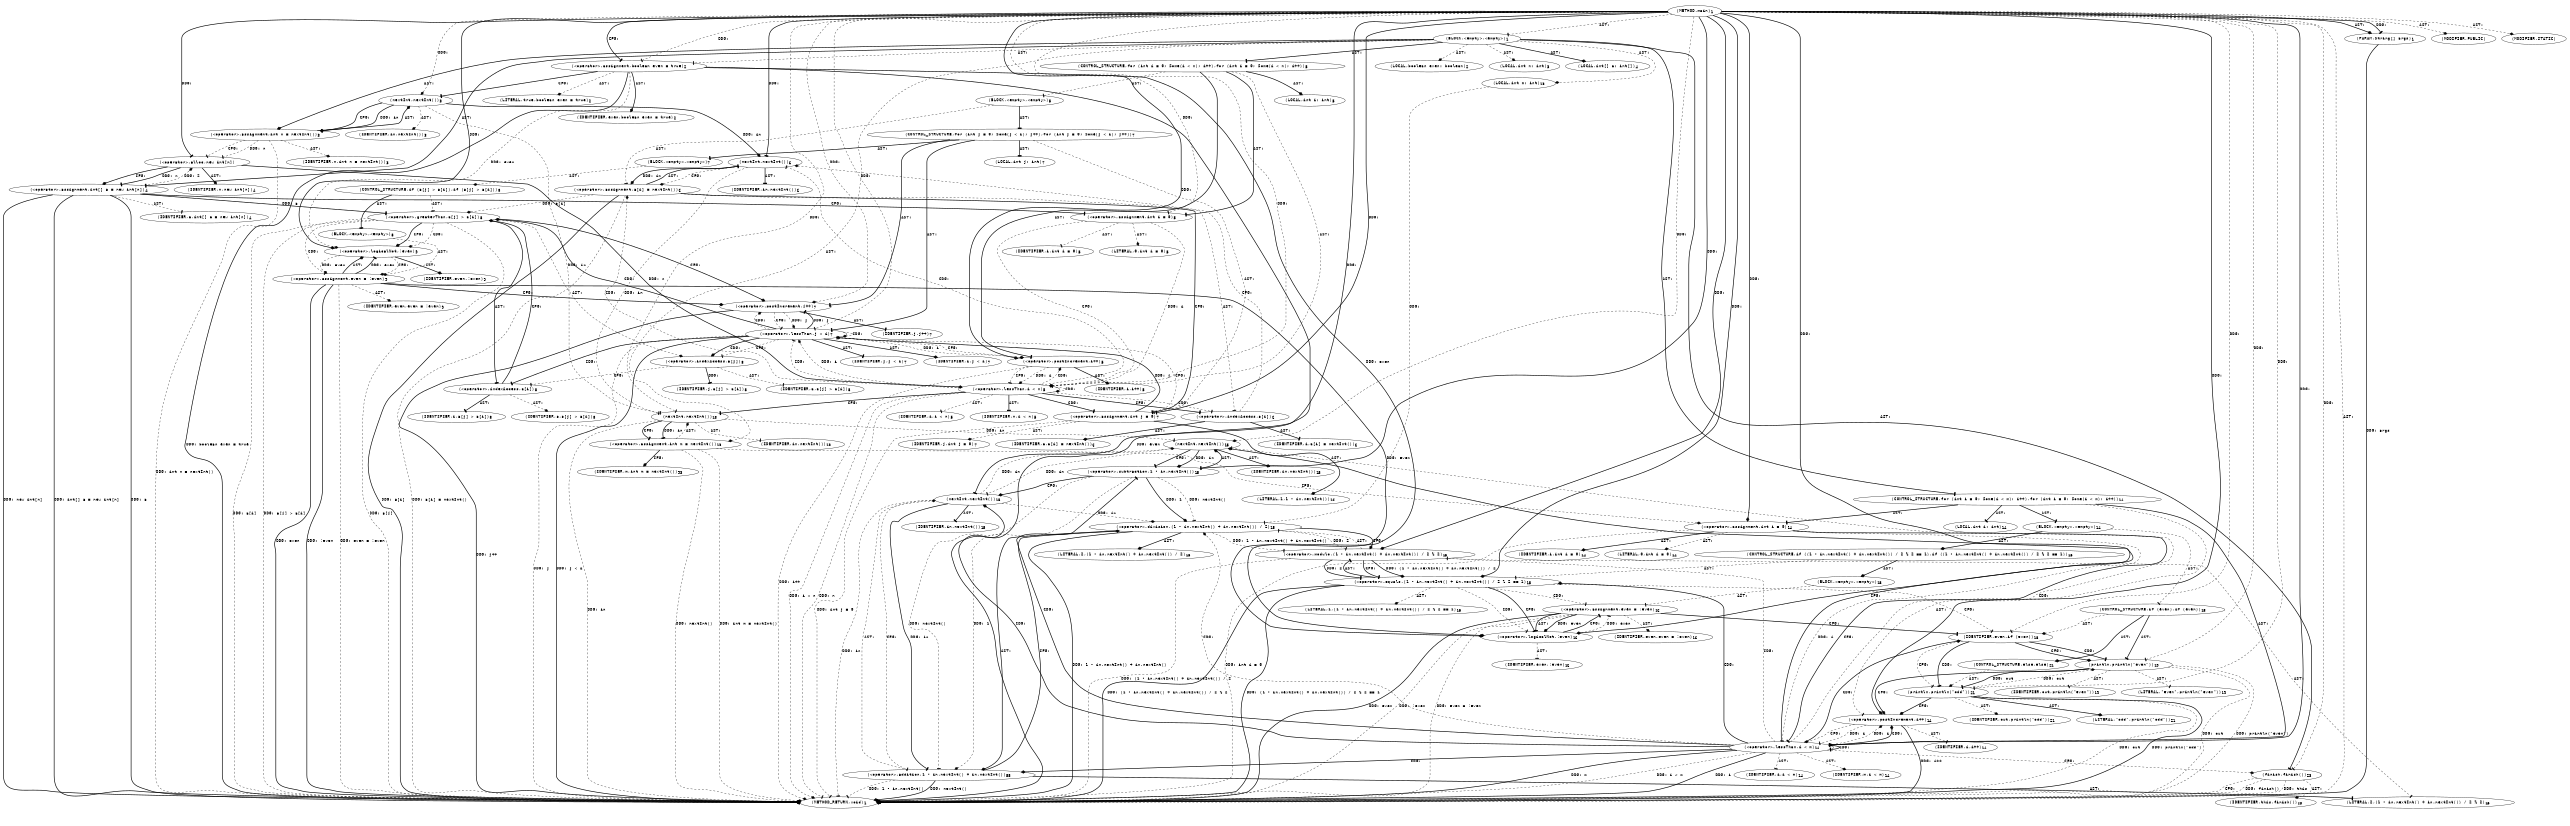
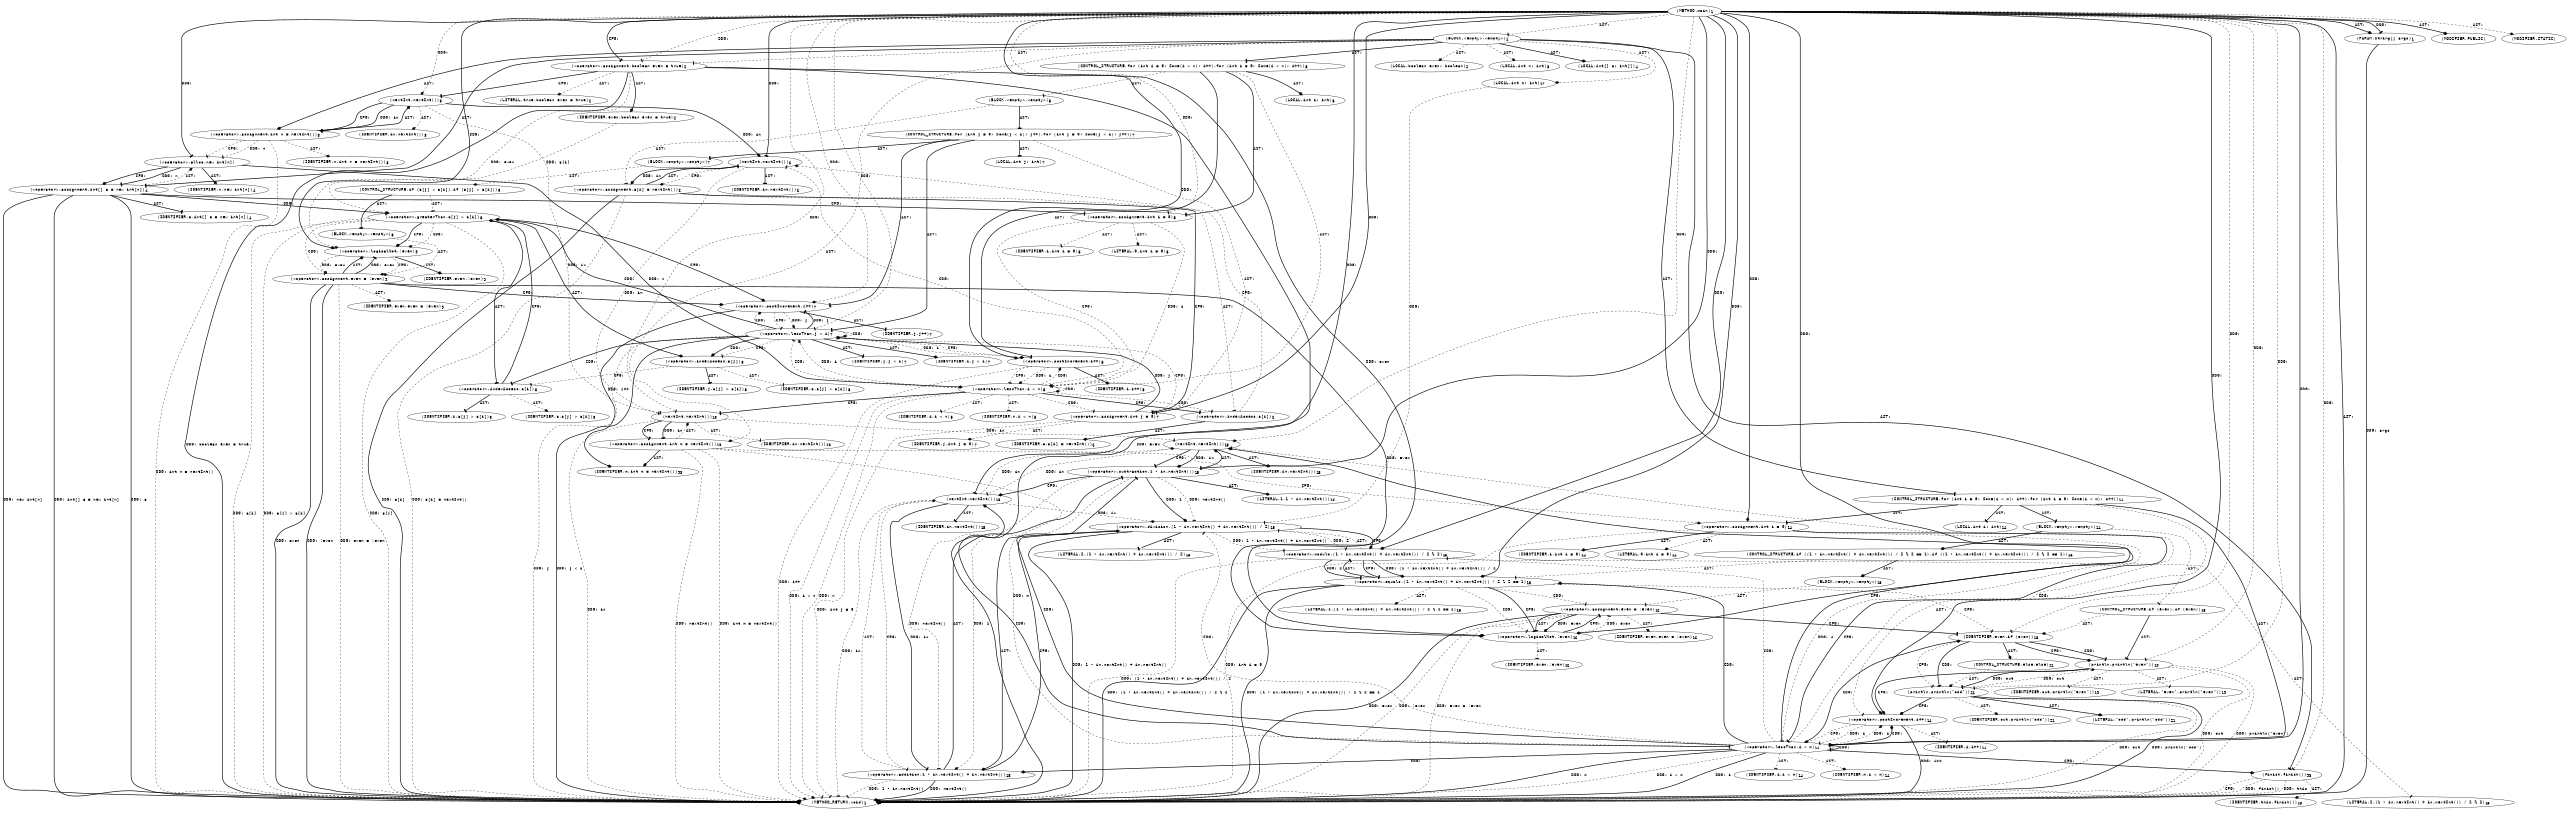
(2083, 14) -> (2083, 14)
(1099, 40) -> none
(1542, 83) -> (1542, 83)
(192, 176) -> (192, 176)
(146, 203) -> (146, 203)
(532, 203) -> (481, 178)
(290, 204) -> (290, 204)
(578, 303) -> (578, 303)
(755, 353) -> none
(715, 376) -> (715, 376)
(1009, 402) -> (1009, 402)
(1061, 403) -> (1061, 403)
(1315, 444) -> none
(1249, 445) -> (1219, 486)
(660, 458) -> (660, 458)
(1161, 540) -> (1161, 540)
(476, 567) -> (609, 360)
(2106, 647) -> (2006, 649)
(1416, 709) -> (1416, 709)
none -> (1091, 733)
(2039, 761) -> (2039, 761)
(2344, 761) -> (2344, 761)
(1008, 774) -> (1008, 774)
(2309, 774) -> (2309, 774)
(1692, 784) -> (953, 568)
